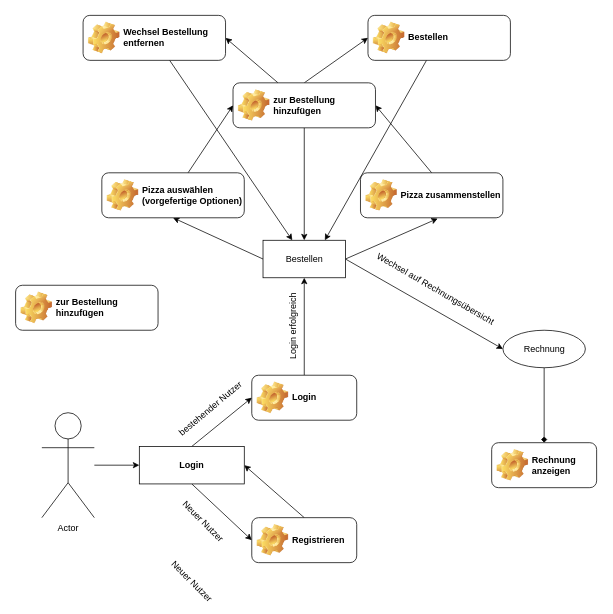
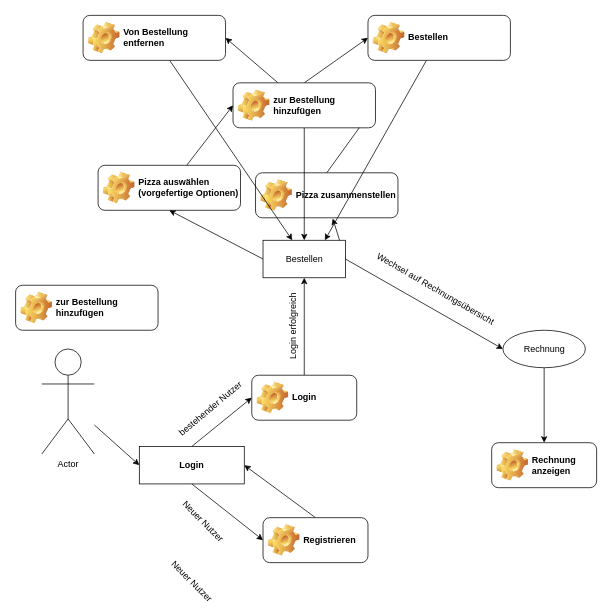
(174, 38) -> (174, 38)
(173, 195) -> (169, 188)
(432, 195) -> (327, 195)
(544, 435) -> (544, 436)
(68, 465) -> (68, 402)
(304, 540) -> (315, 540)
